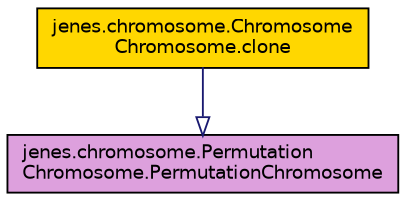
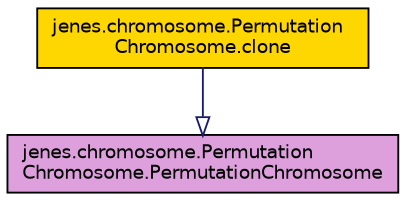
(203, 38) -> (203, 38)
